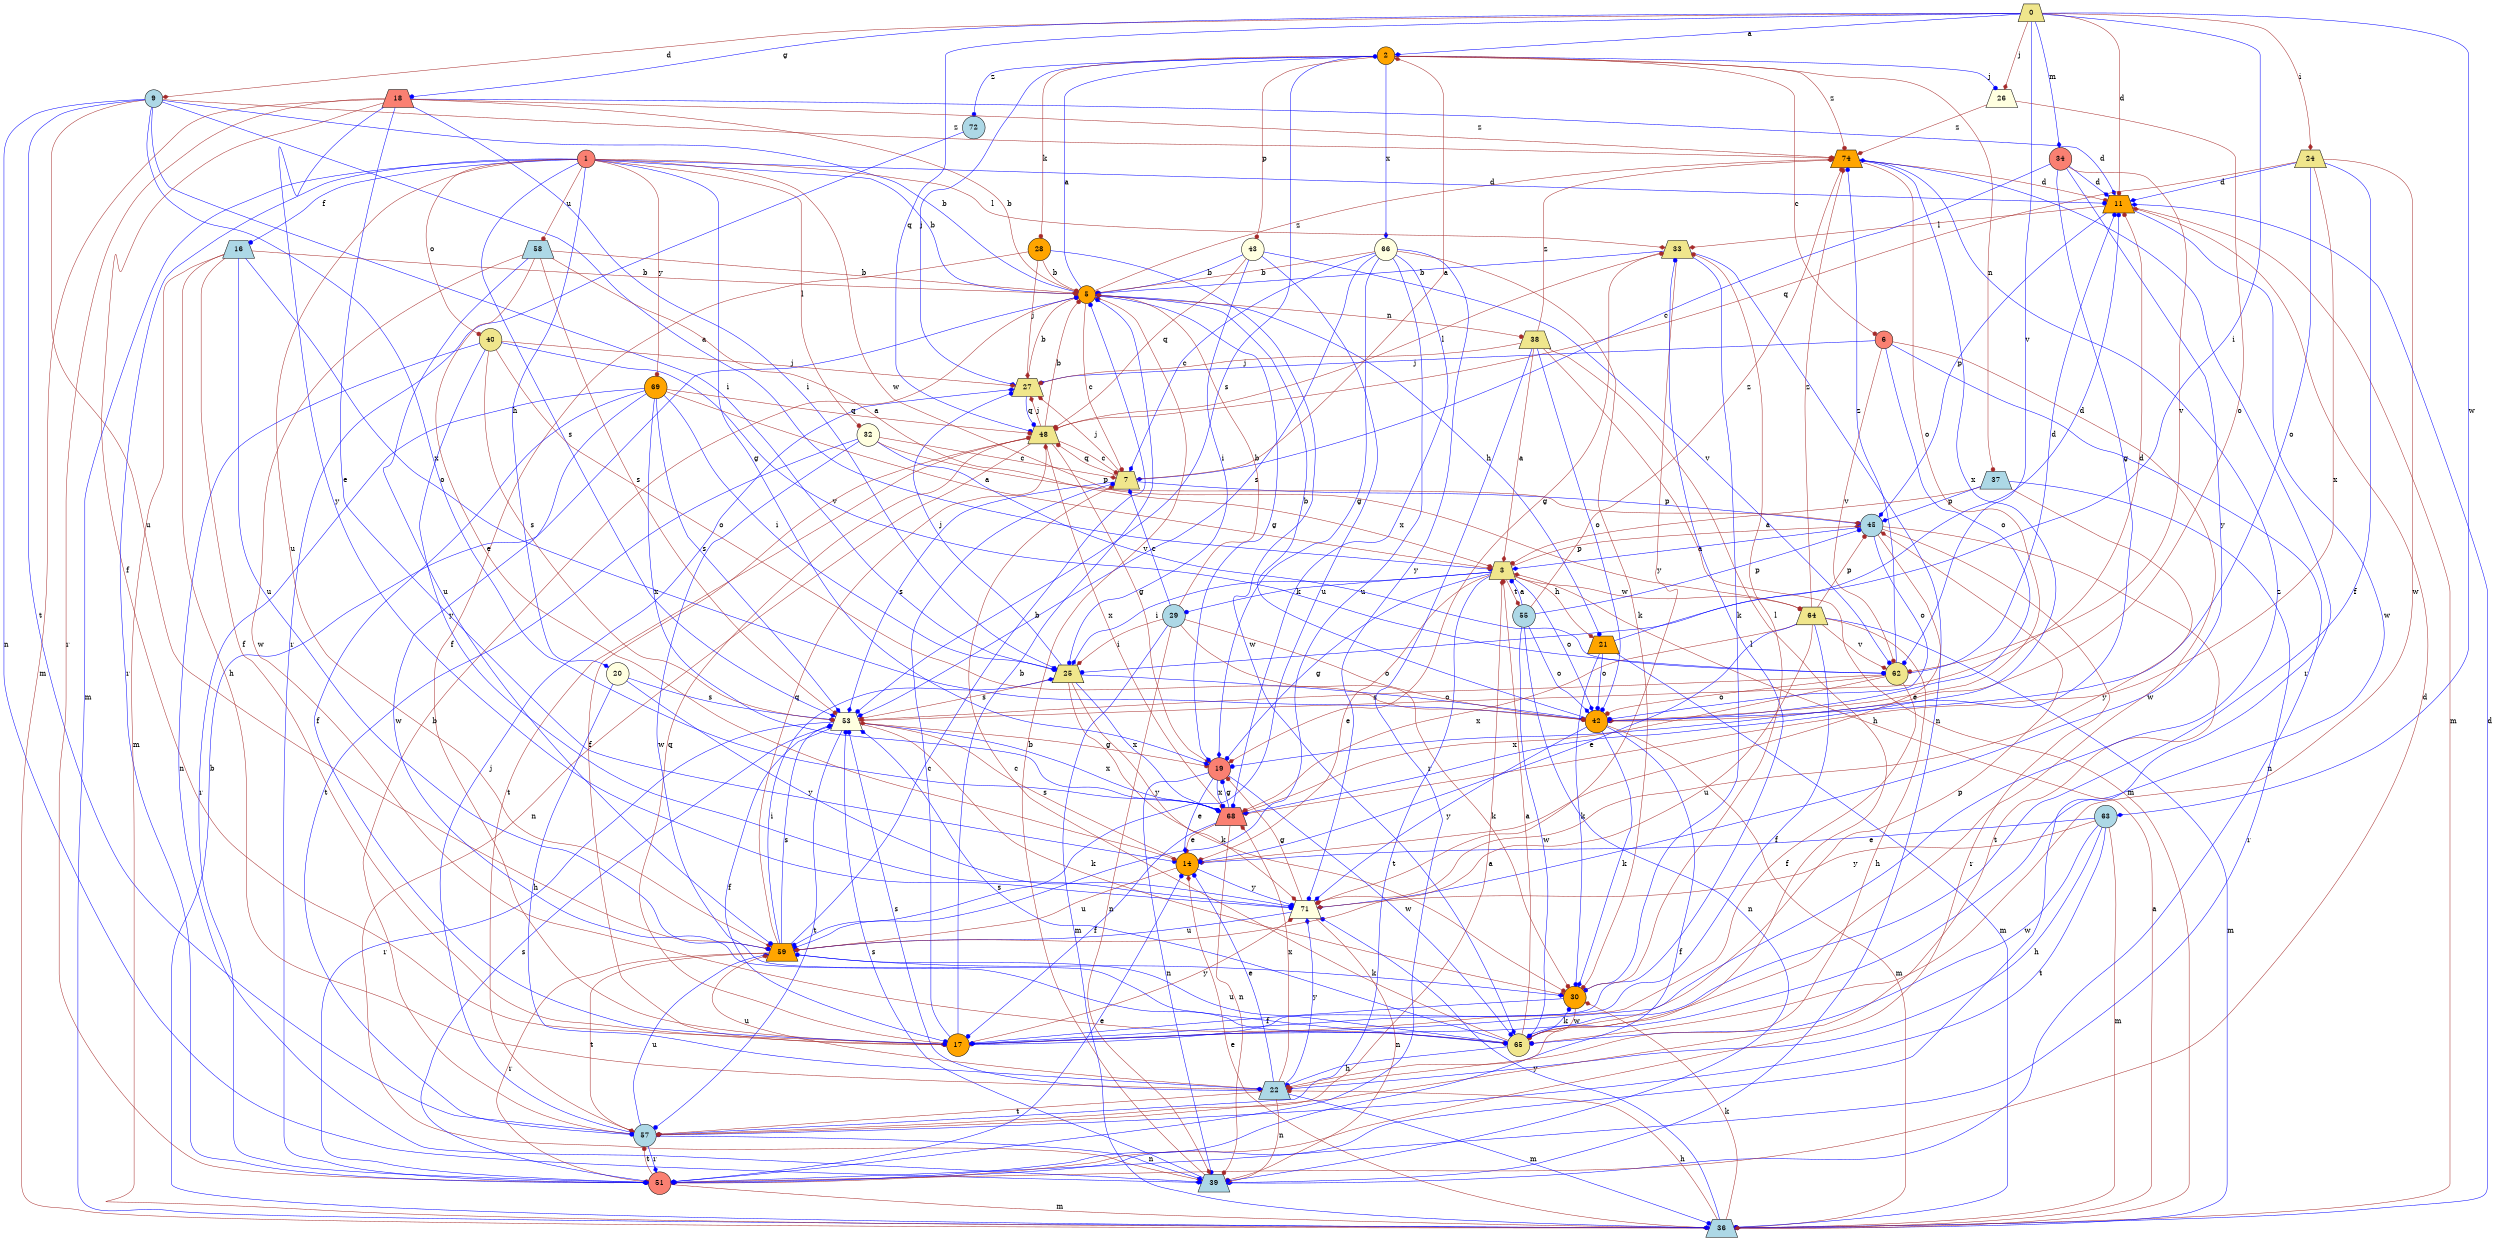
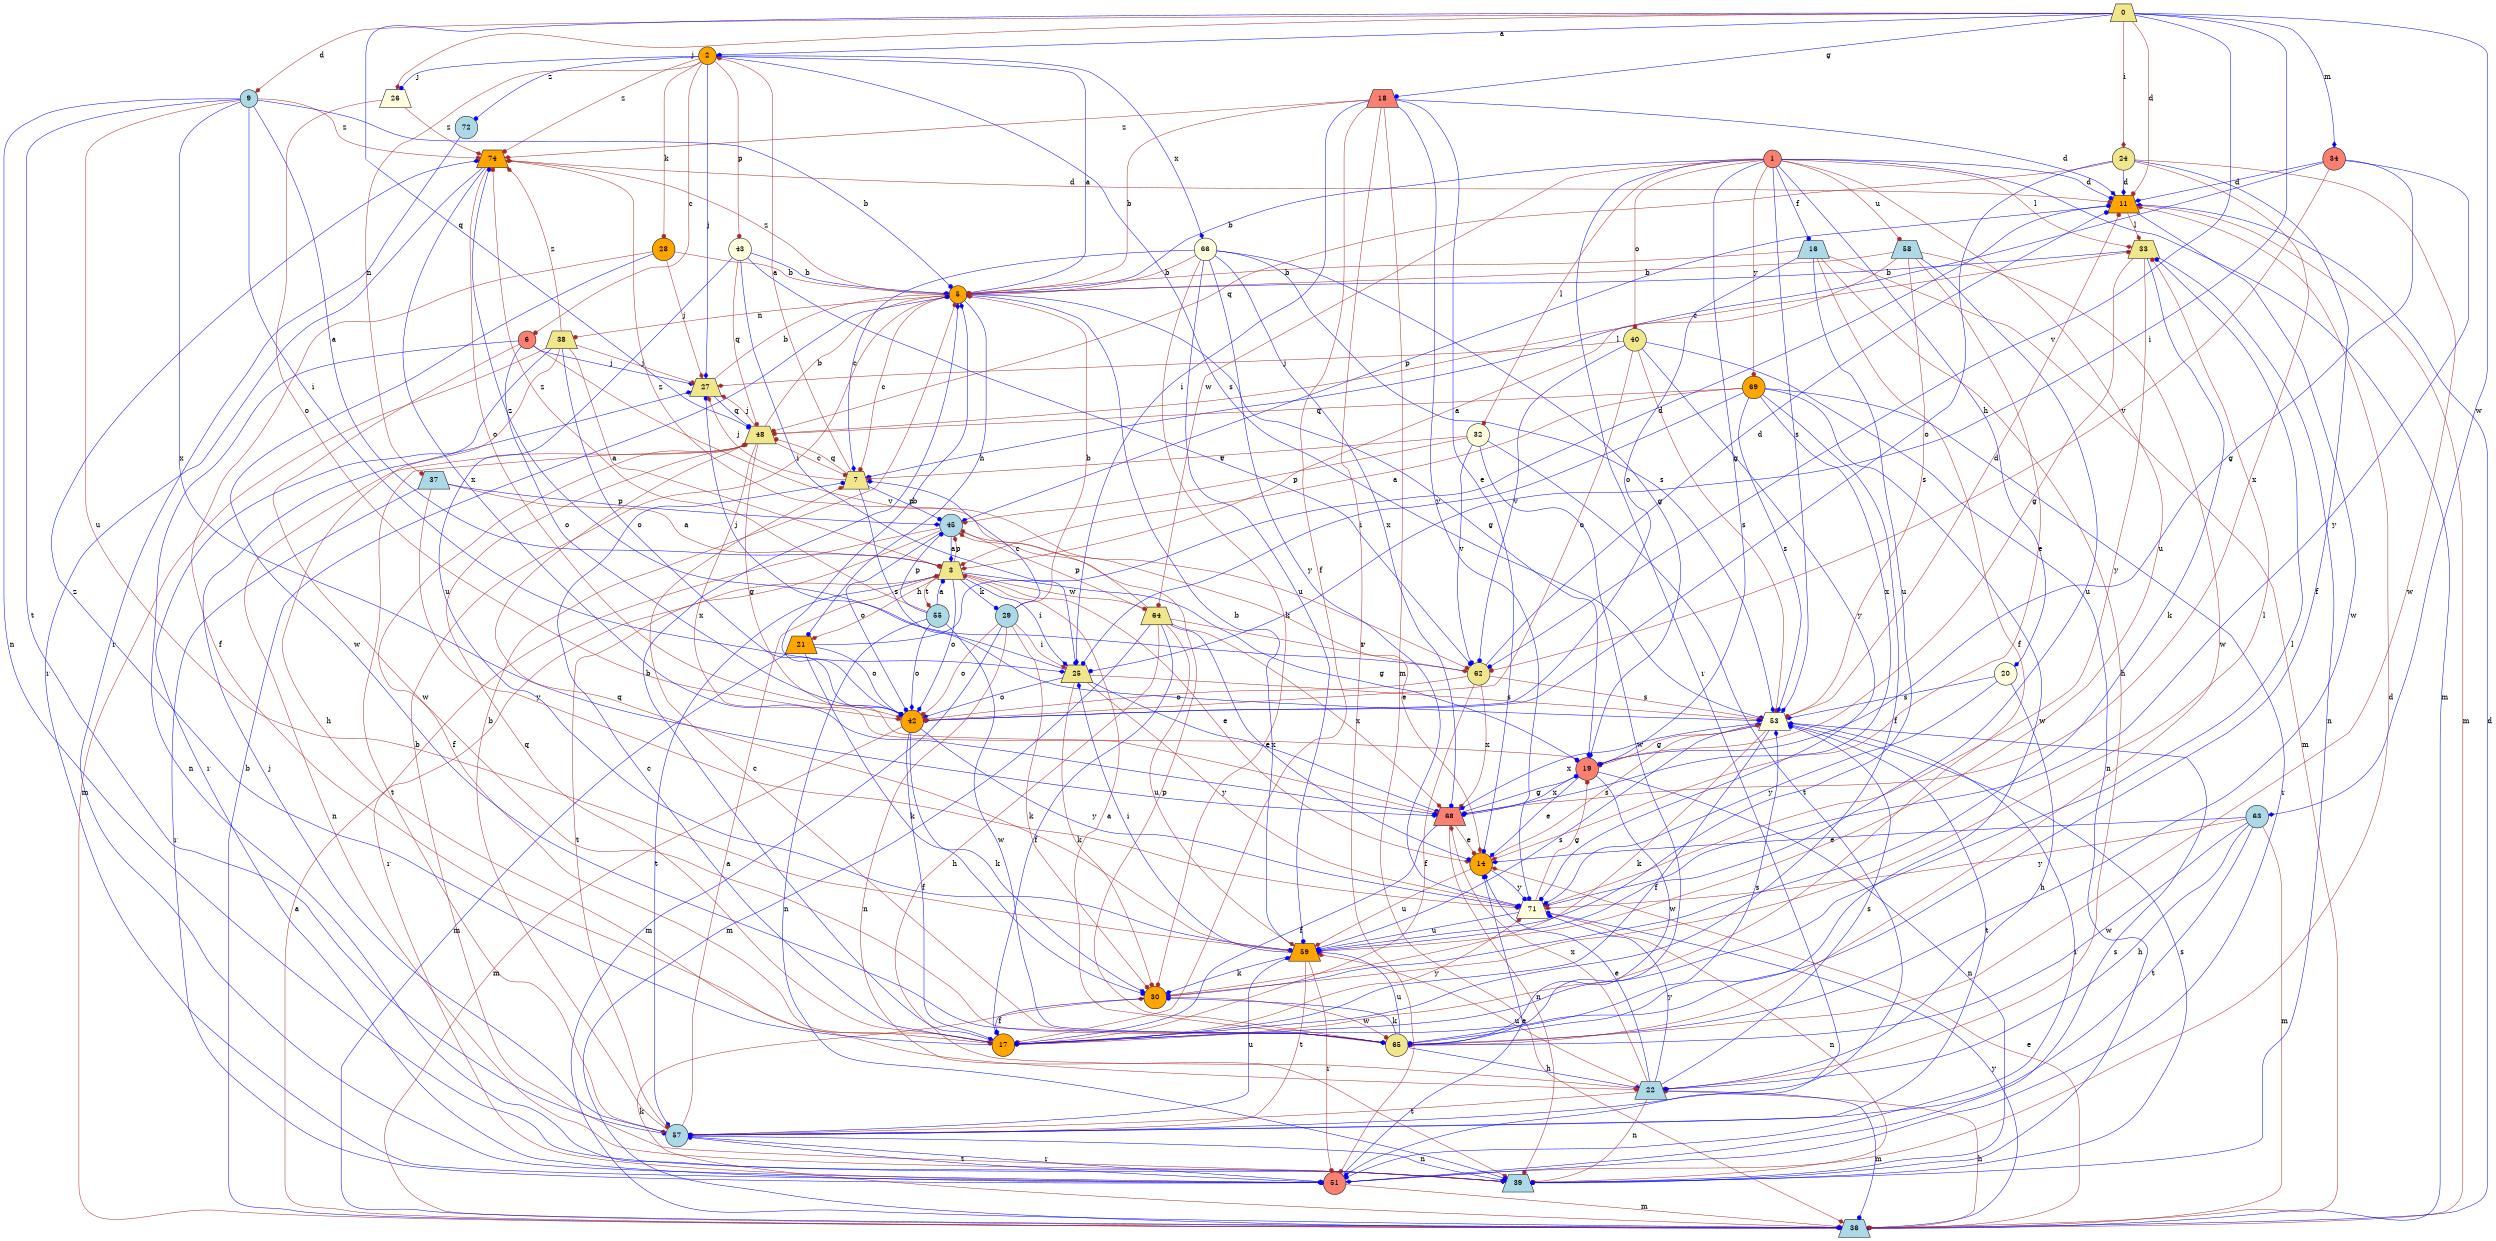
(2310, 159) -> (2124, 159)
(1365, 1101) -> (923, 905)
(647, 1163) -> (1149, 1174)
